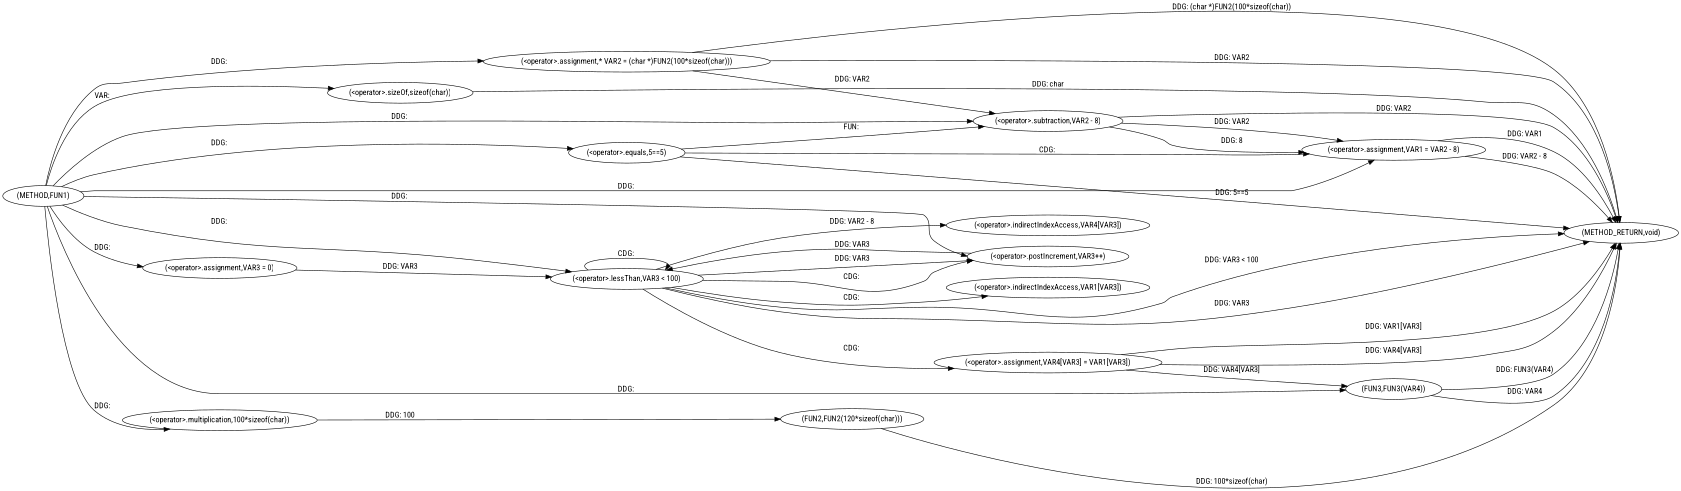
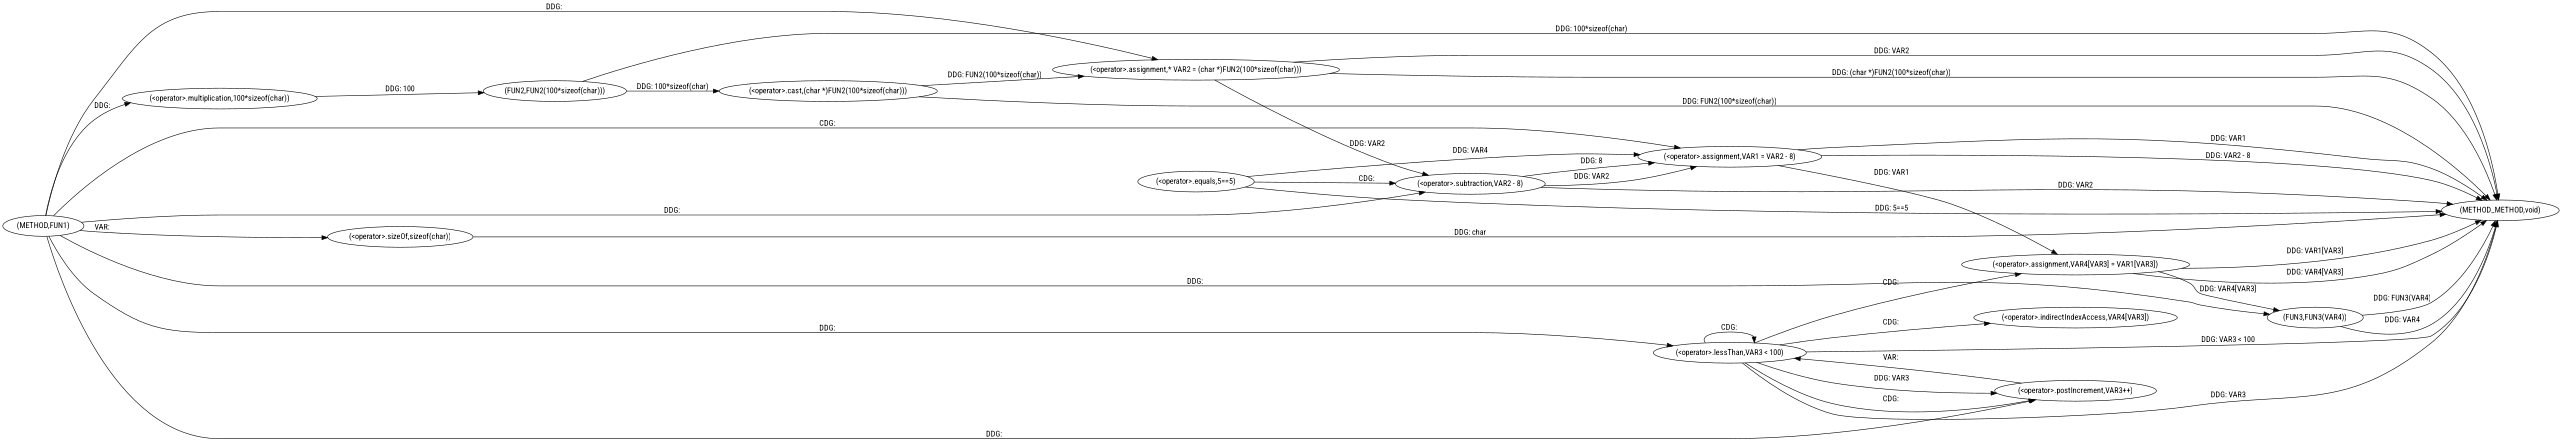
none -> (828, 91)
(852, 127) -> (1367, 179)
(312, 147) -> none
(1048, 150) -> (1470, 151)
(627, 186) -> (828, 124)
none -> (1920, 195)
(852, 222) -> (1892, 322)
(1621, 233) -> (2500, 210)
(852, 245) -> (1892, 358)
(220, 268) -> none
(1048, 288) -> none
(852, 419) -> (555, 91)
